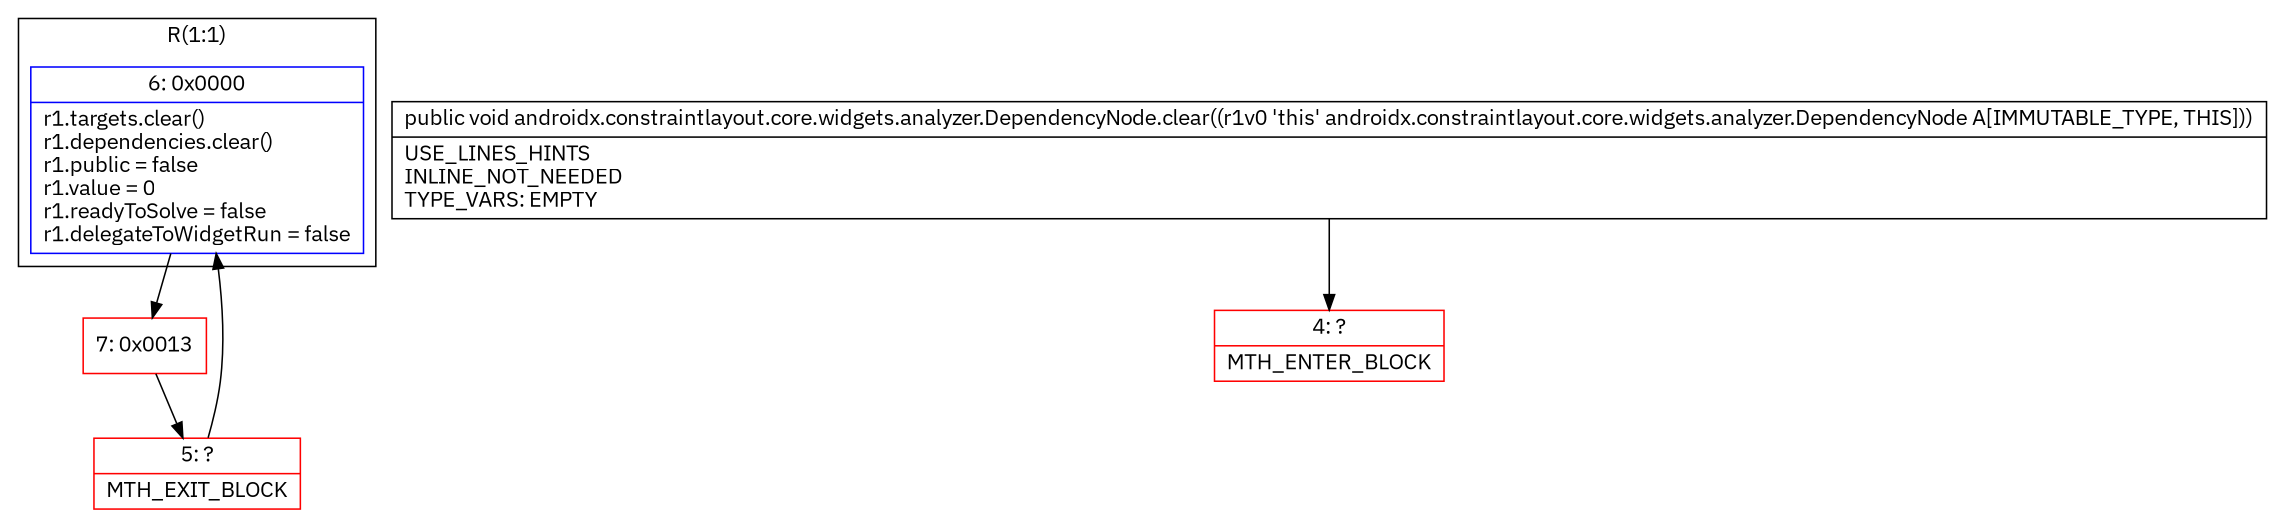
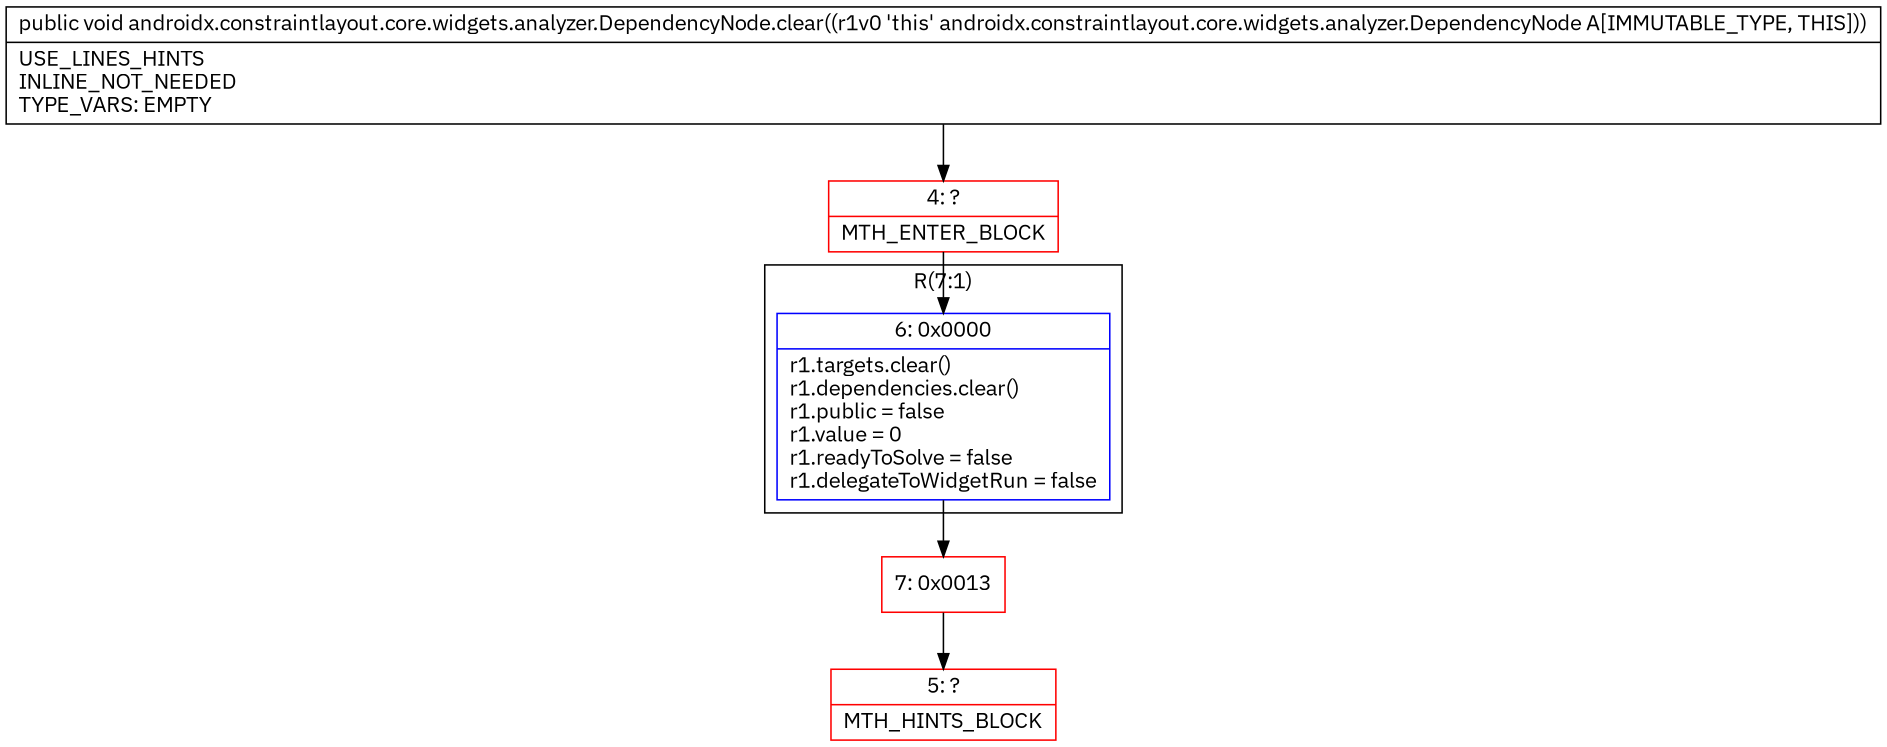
(197, 36) -> (943, 283)
(223, 354) -> (943, 275)
(197, 491) -> (943, 722)
